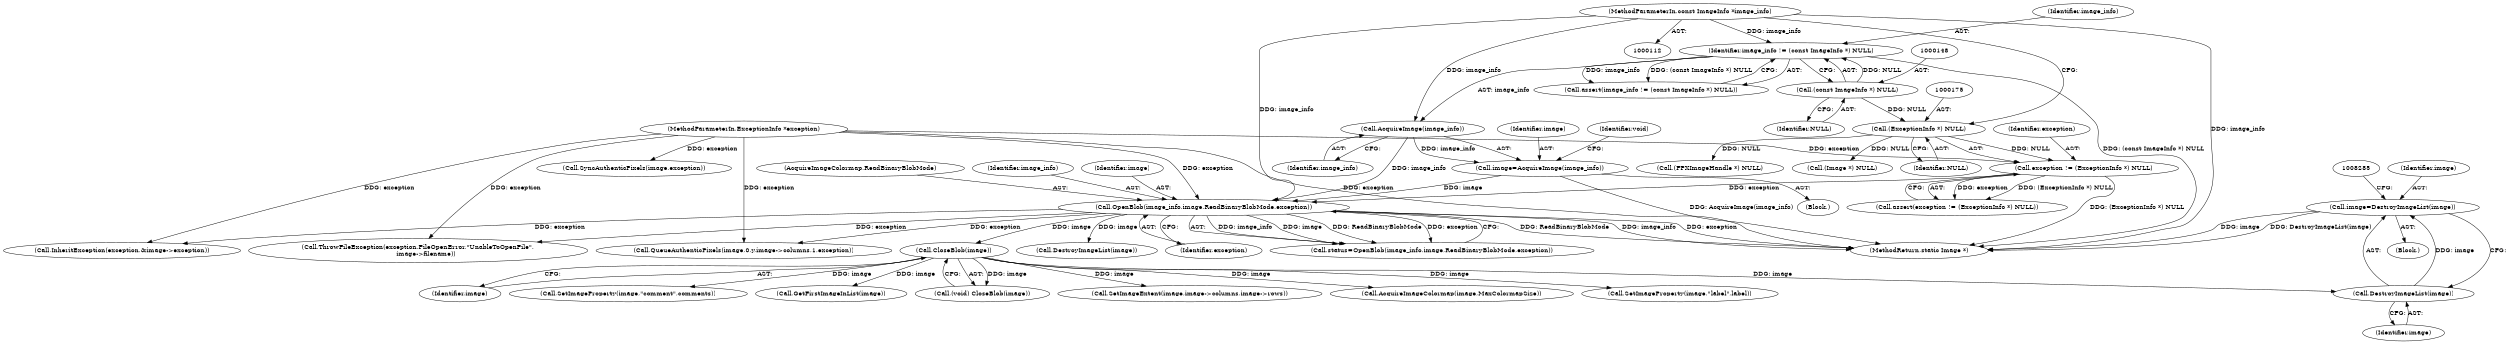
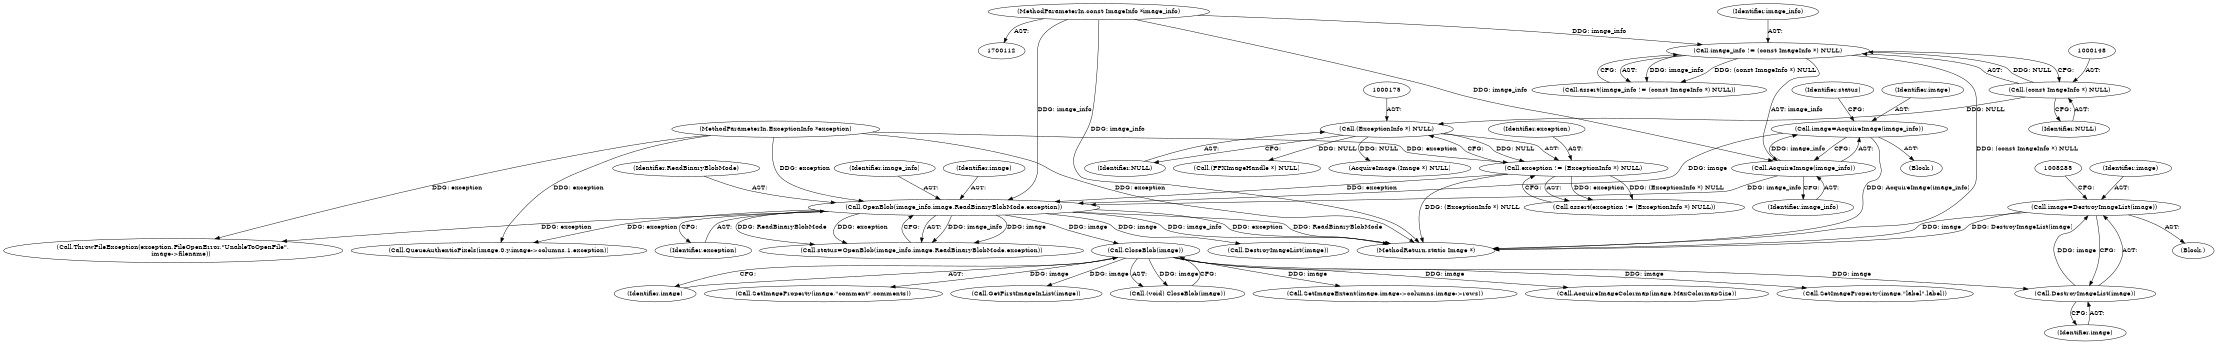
(1972, 42) -> (1467, 152)
(1648, 51) -> (1002, 51)
(1791, 51) -> (1768, 51)
(1624, 129) -> (1833, 90)
none -> (1832, 147)
(634, 168) -> none
(860, 168) -> (686, 168)
(1842, 168) -> (1400, 168)
(122, 251) -> none
